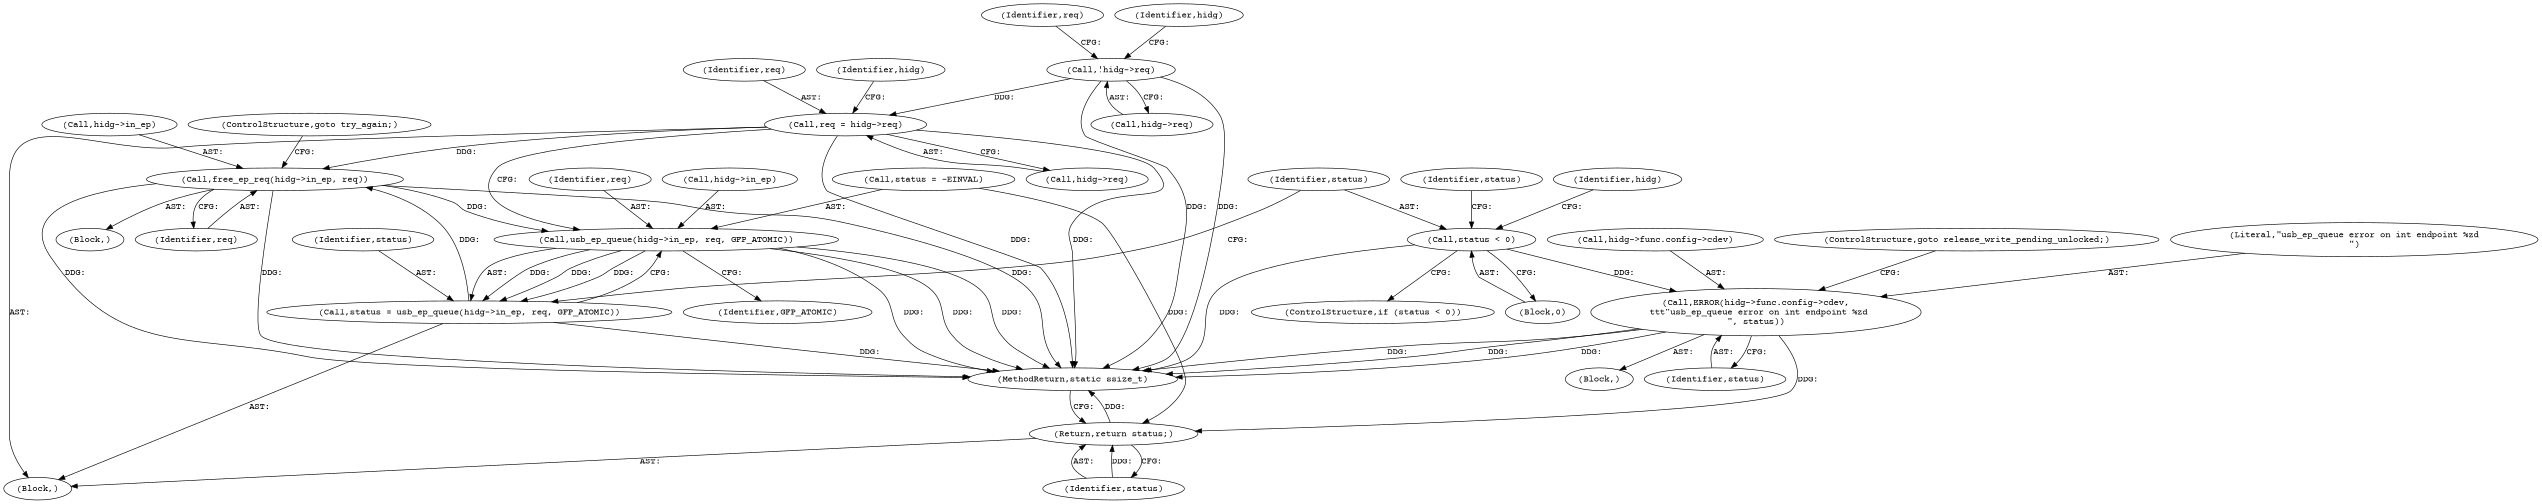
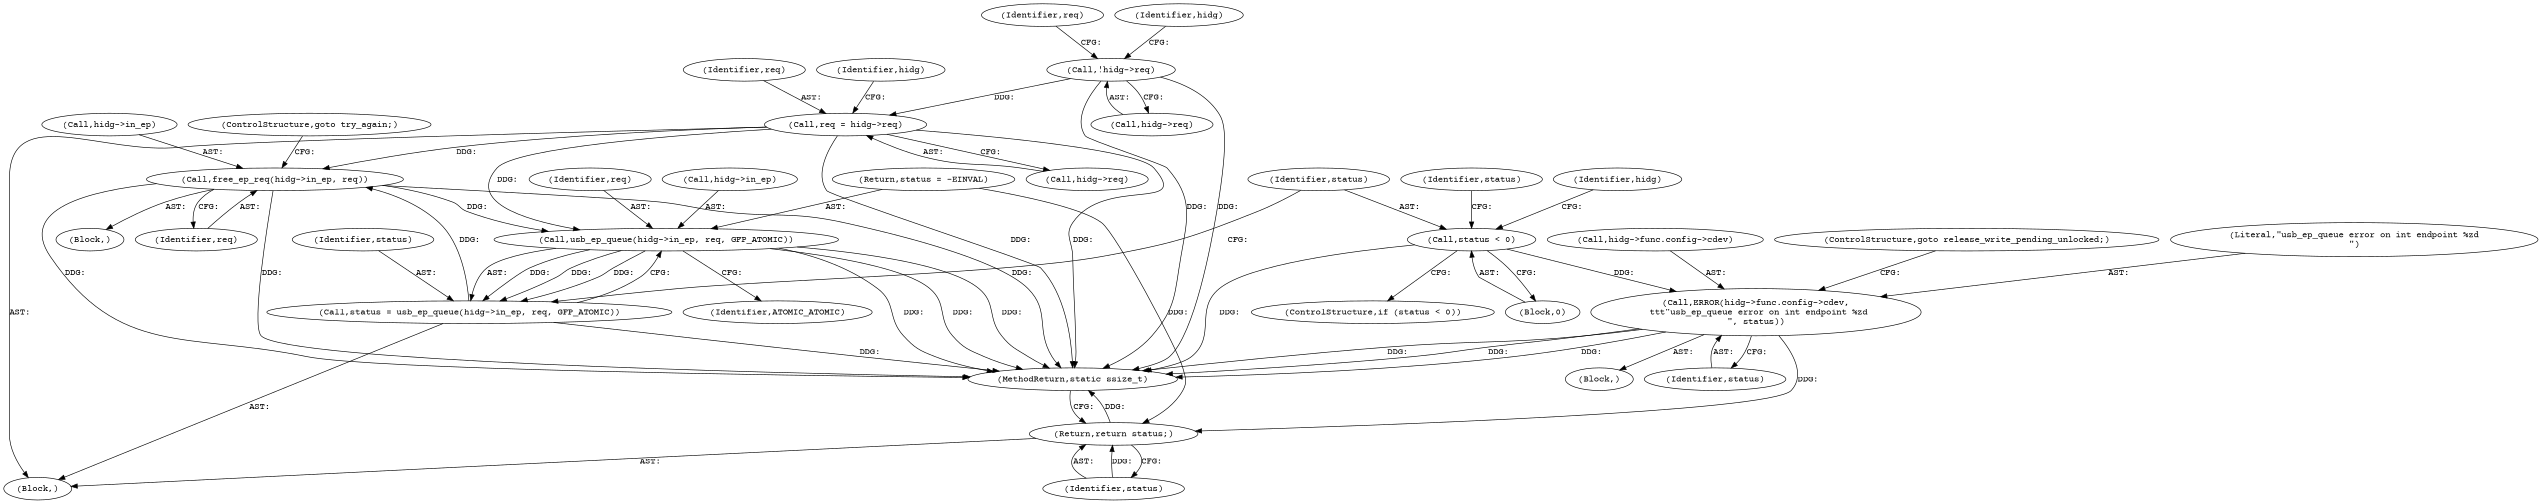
(510, 179) -> (510, 179)
(924, 179) -> (924, 179)
(778, 312) -> (778, 312)
